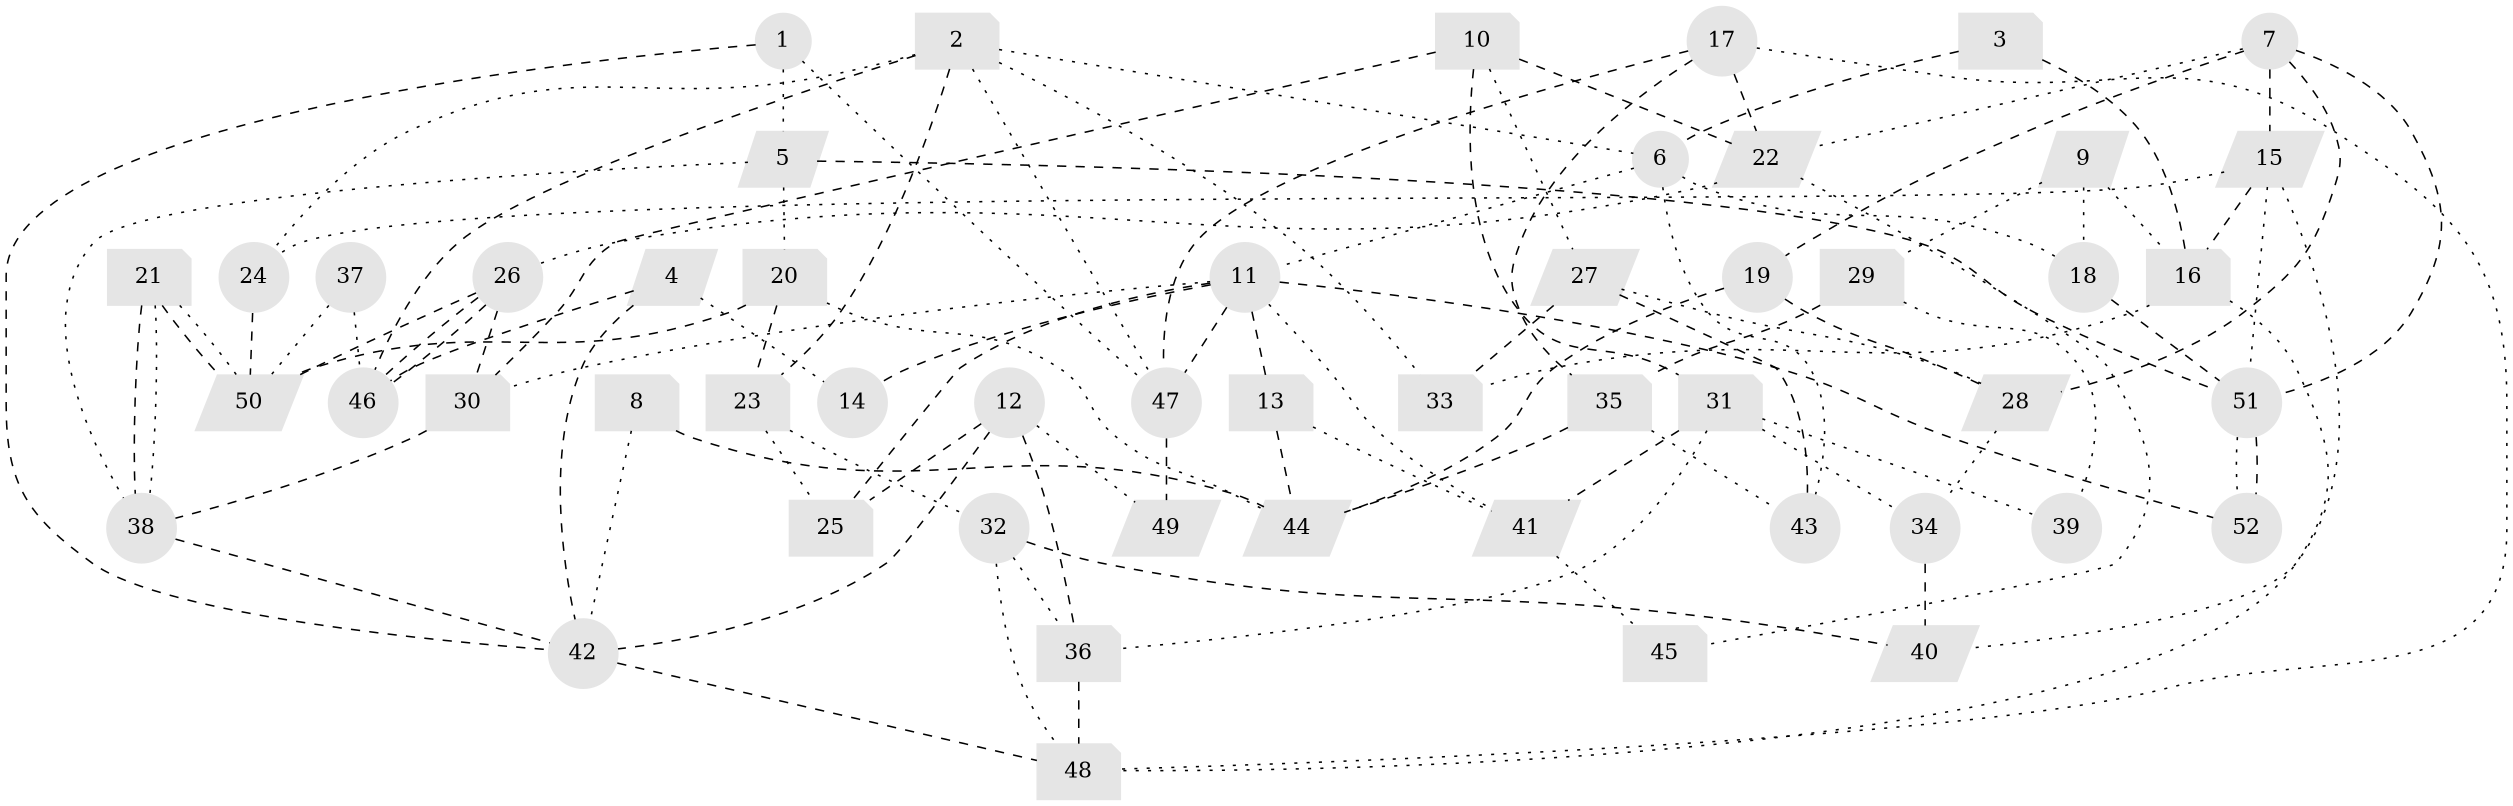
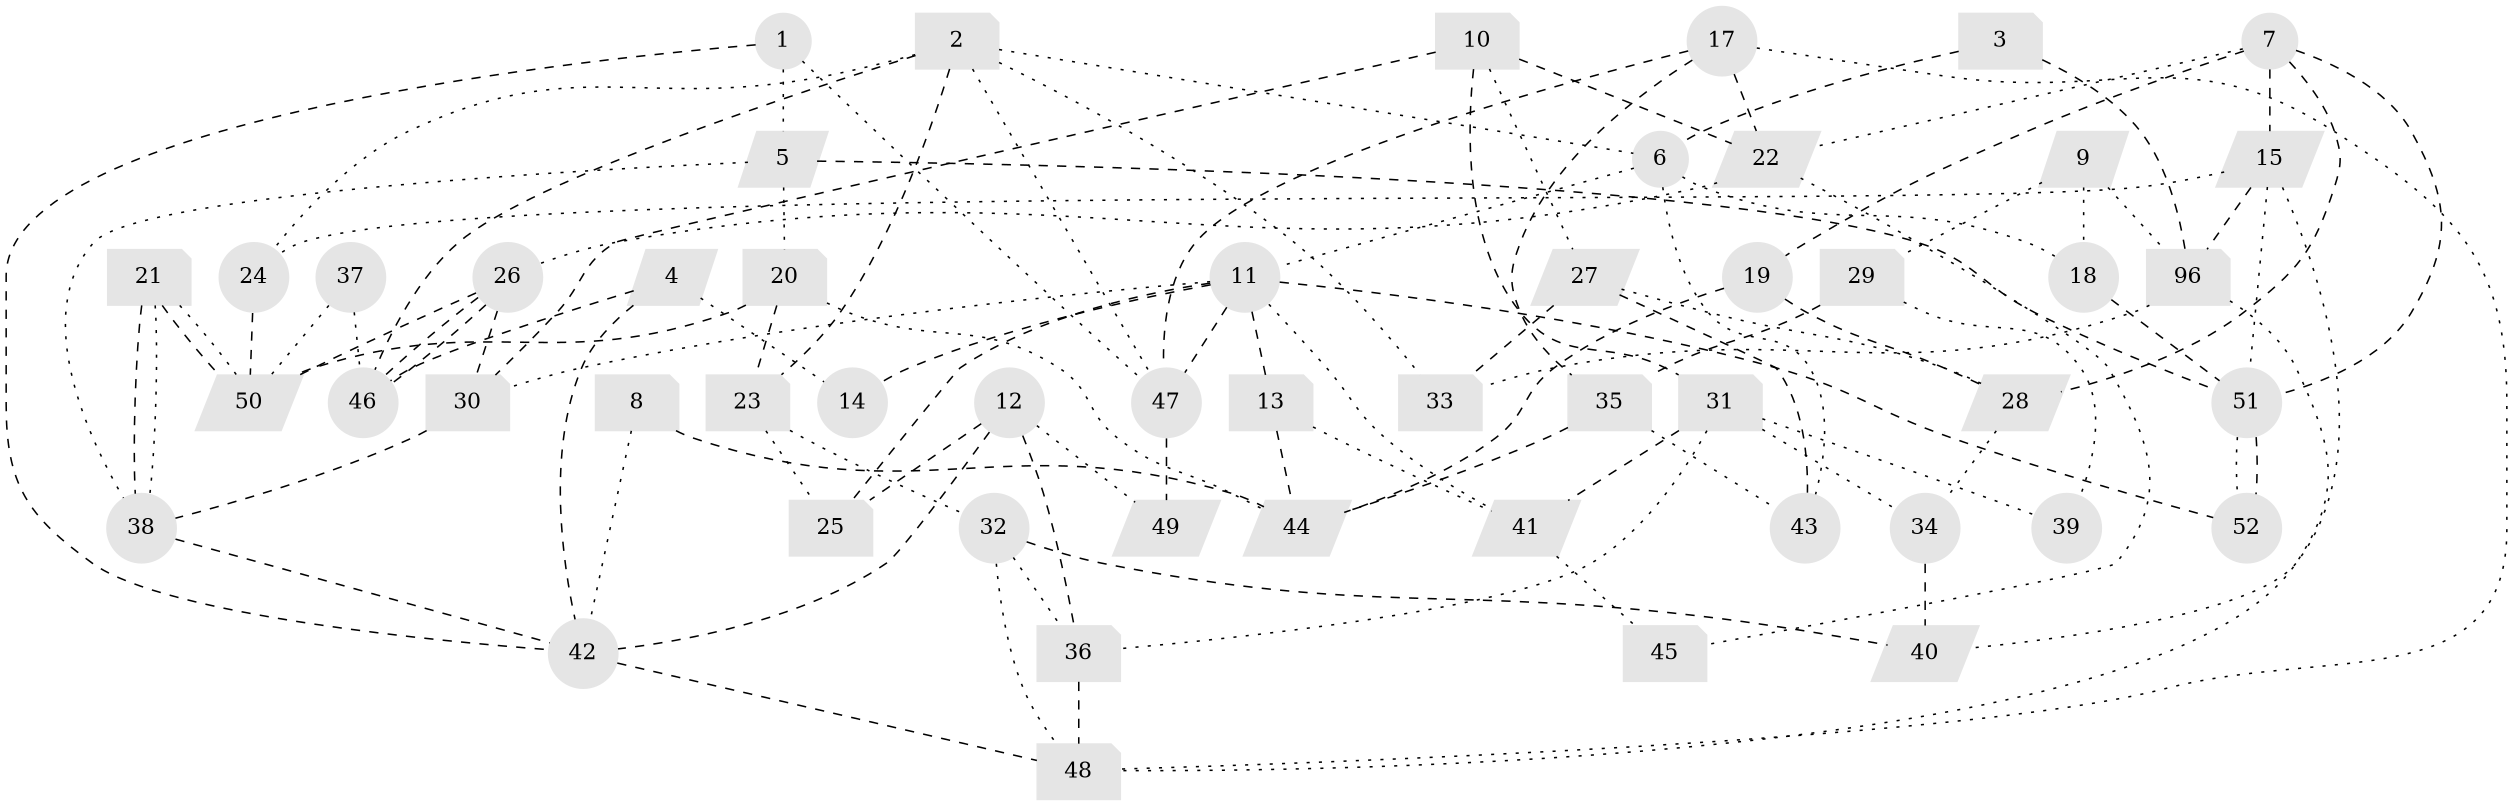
(2188, 277) -> (2188, 277)
